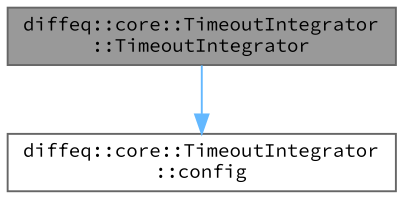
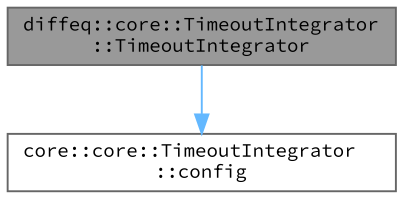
(202, 163) -> (202, 163)
